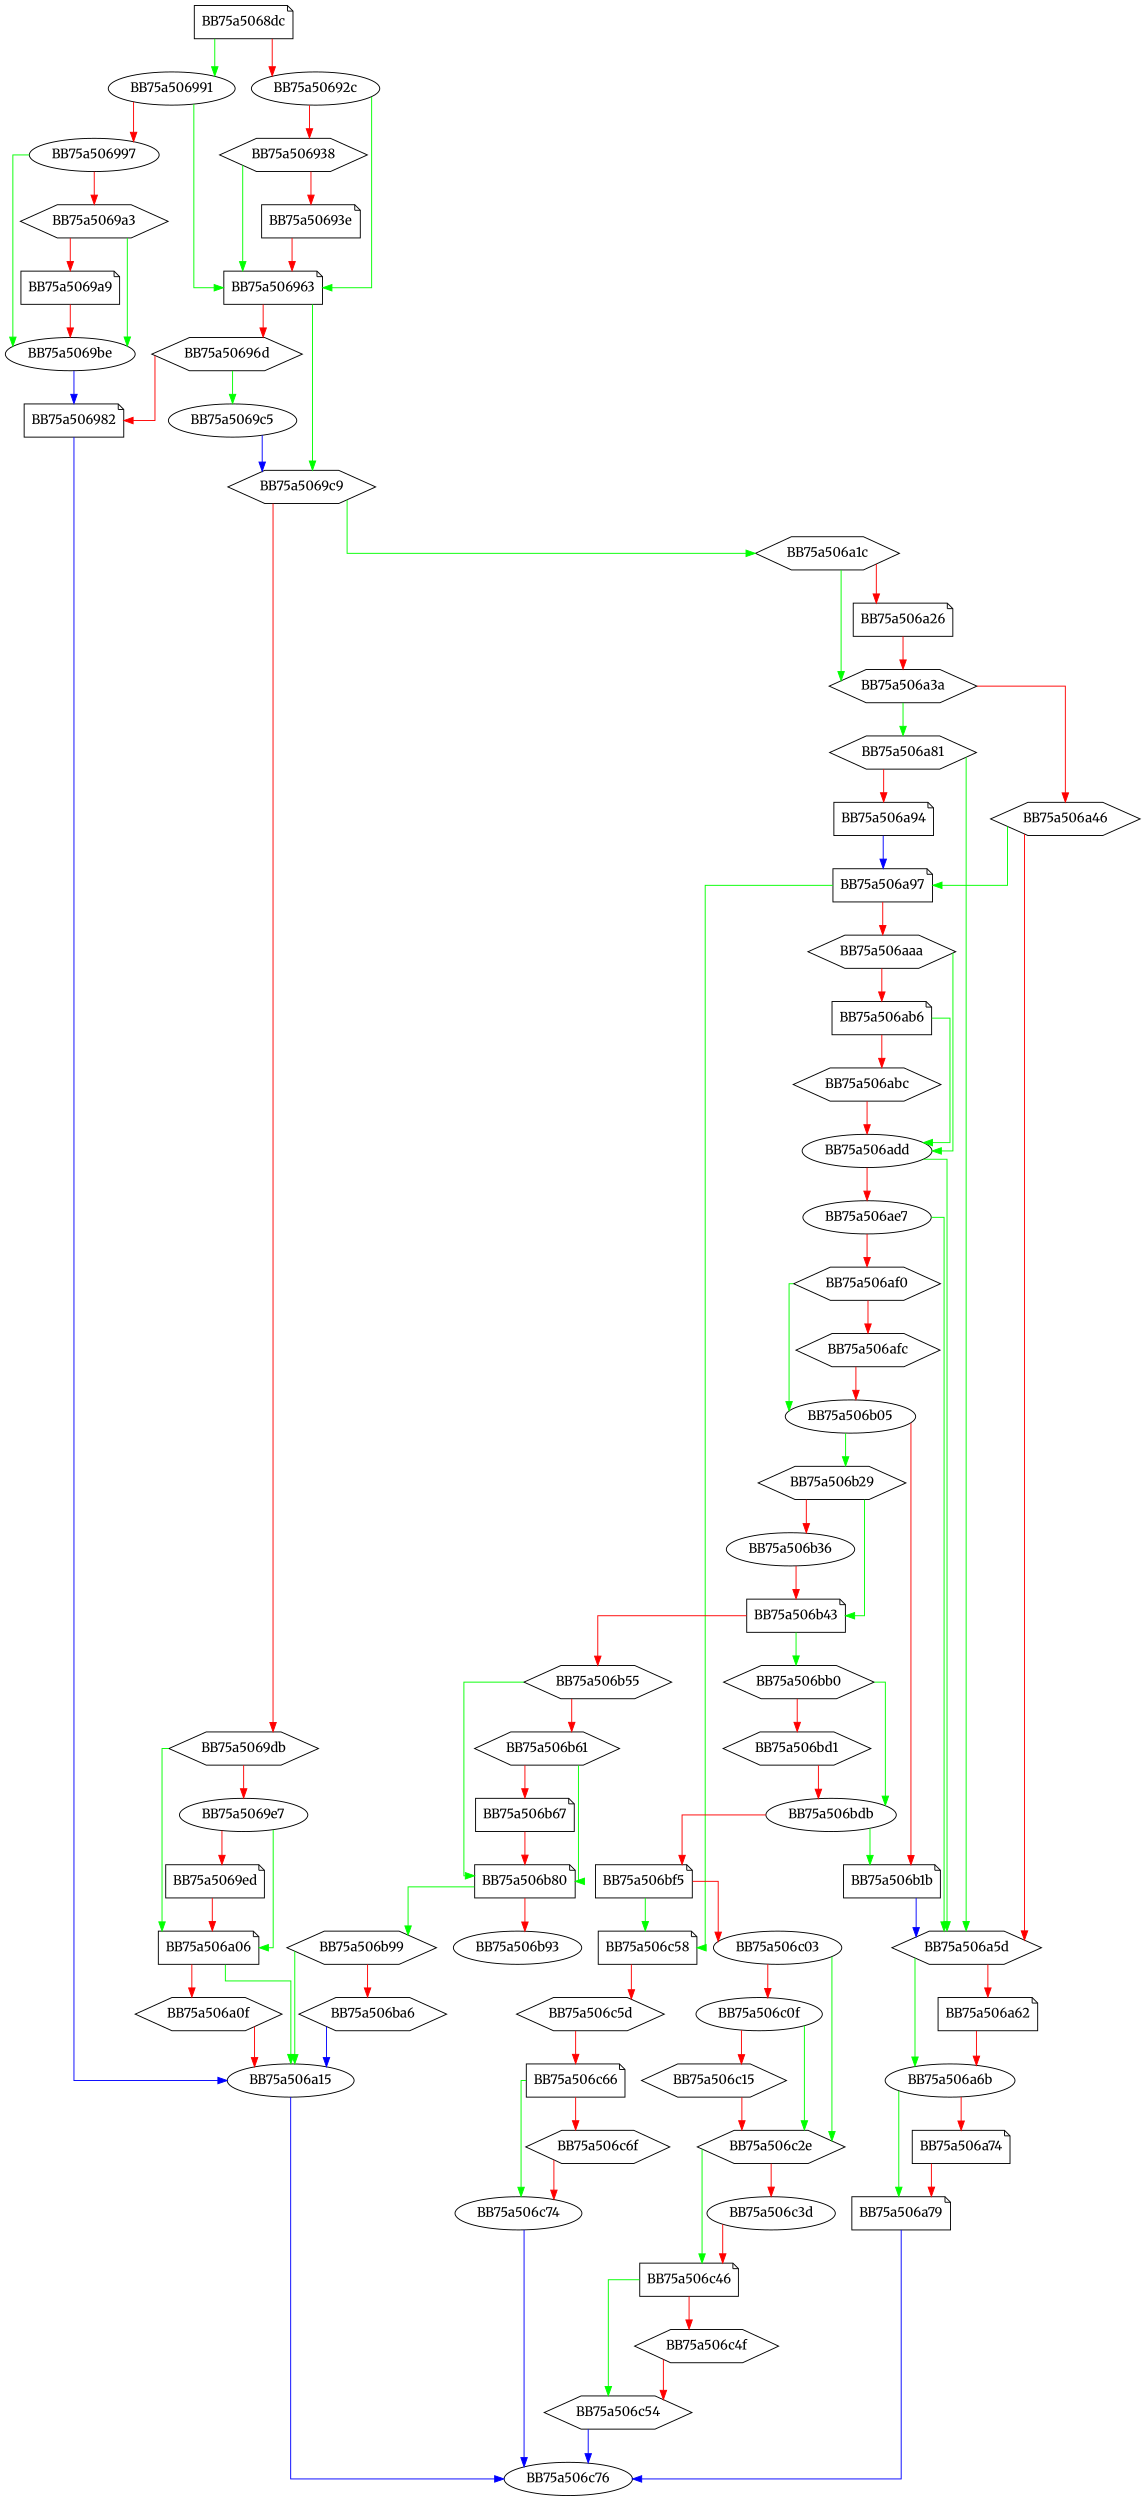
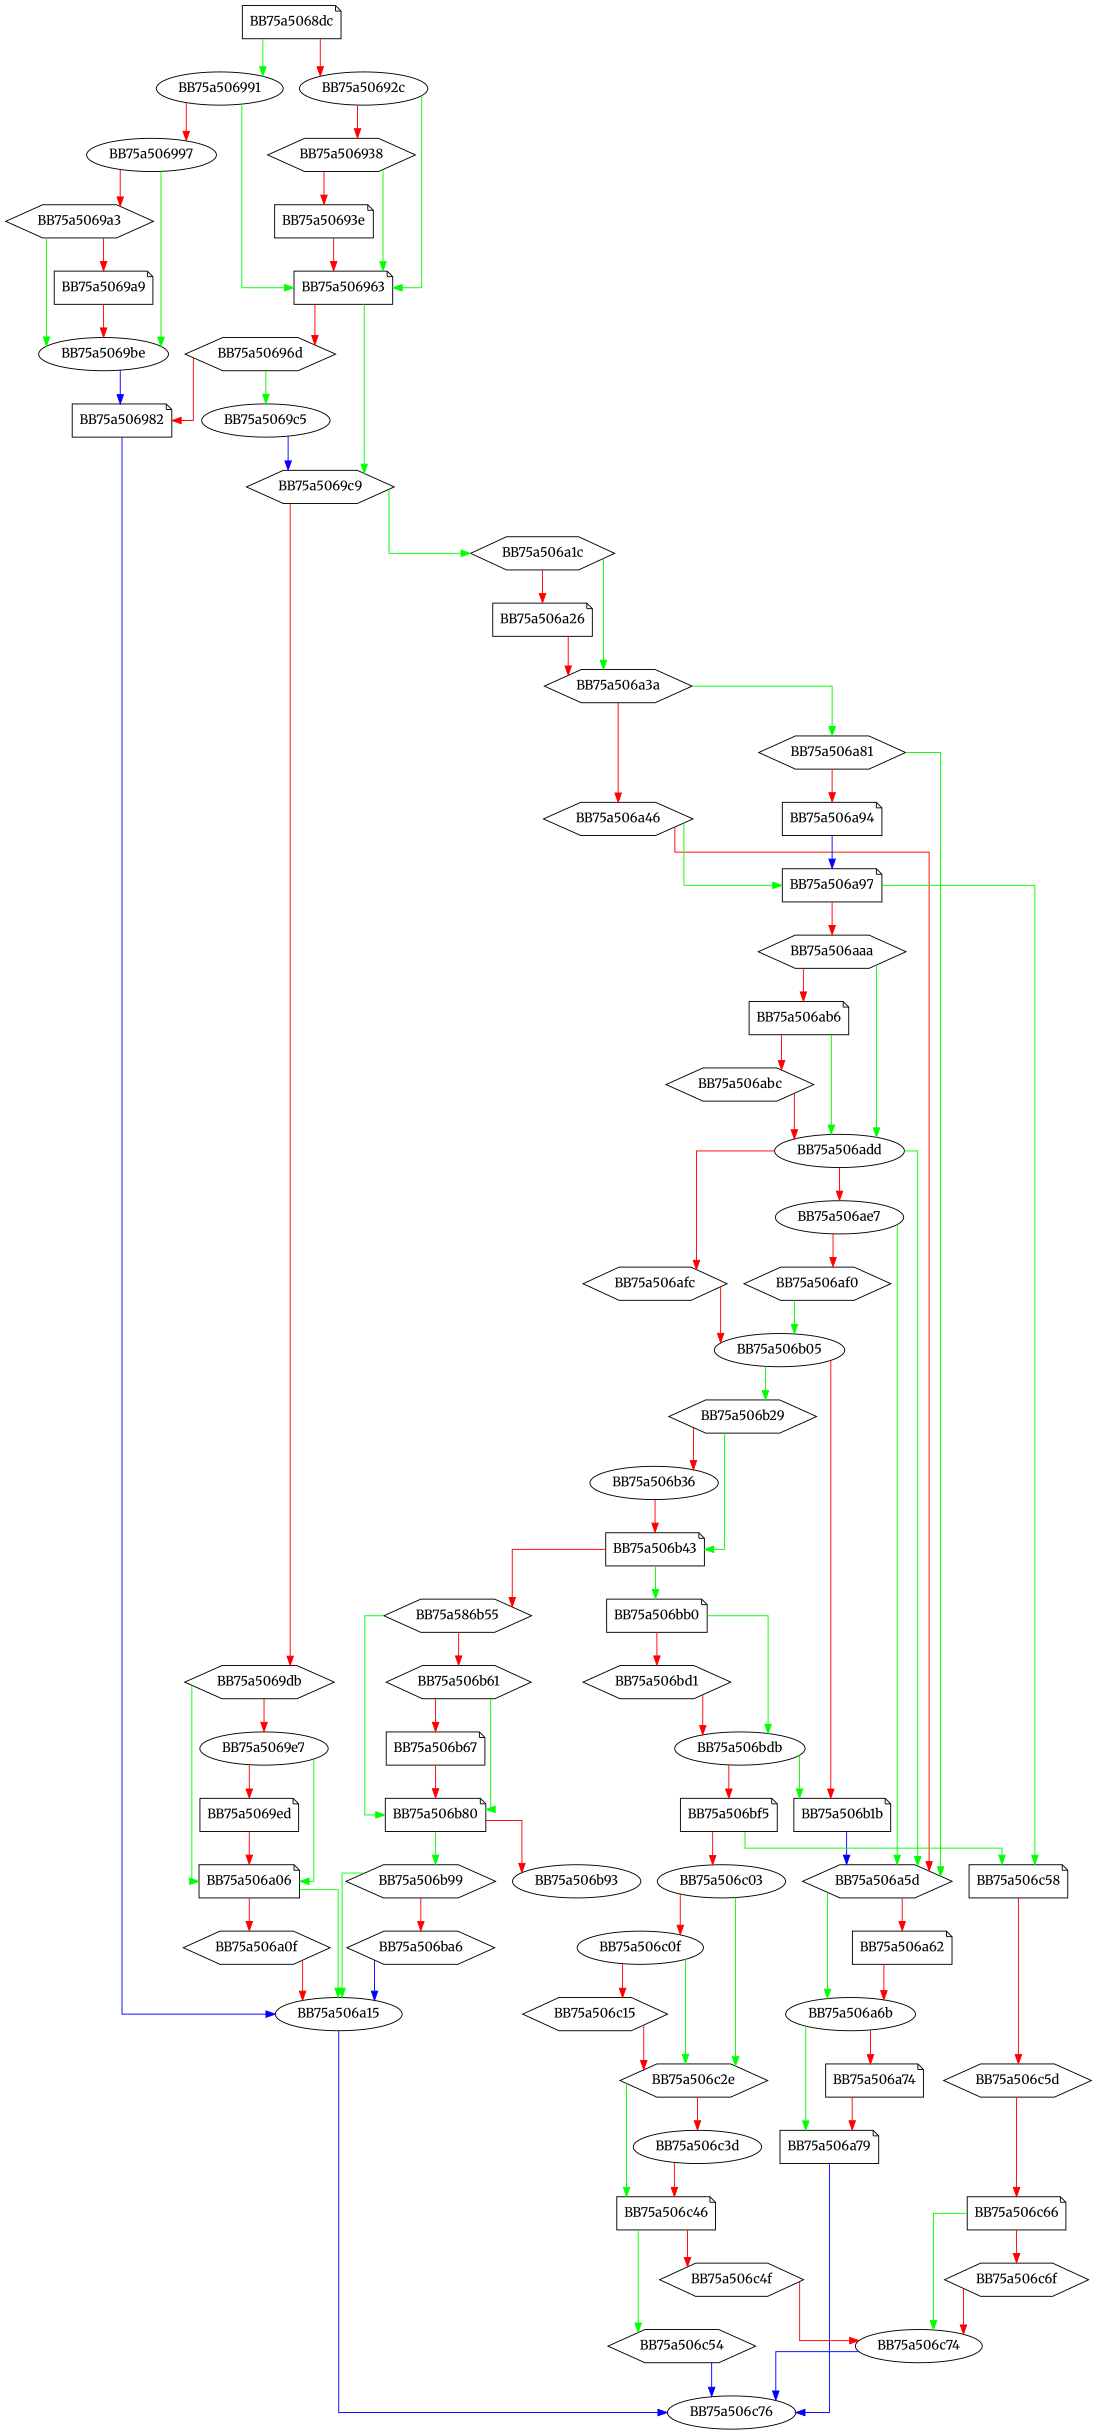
(868, 1312) -> (696, 1167)
(598, 1682) -> (458, 1616)
(799, 1682) -> (657, 1616)
(663, 2375) -> (800, 2336)
